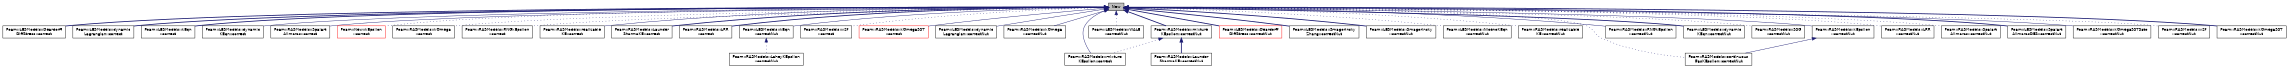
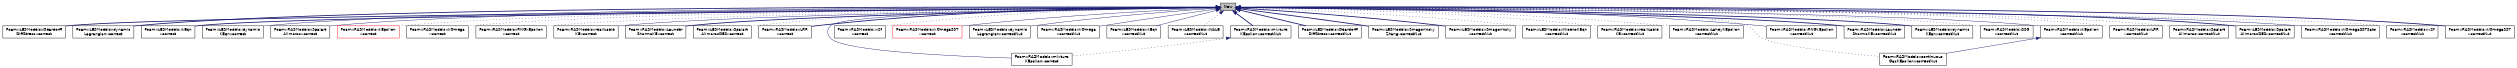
(361, 32) -> (368, 32)
none -> (722, 32)
(1251, 32) -> (1330, 32)
(766, 48) -> (1498, 14)
(1181, 48) -> (1542, 13)
